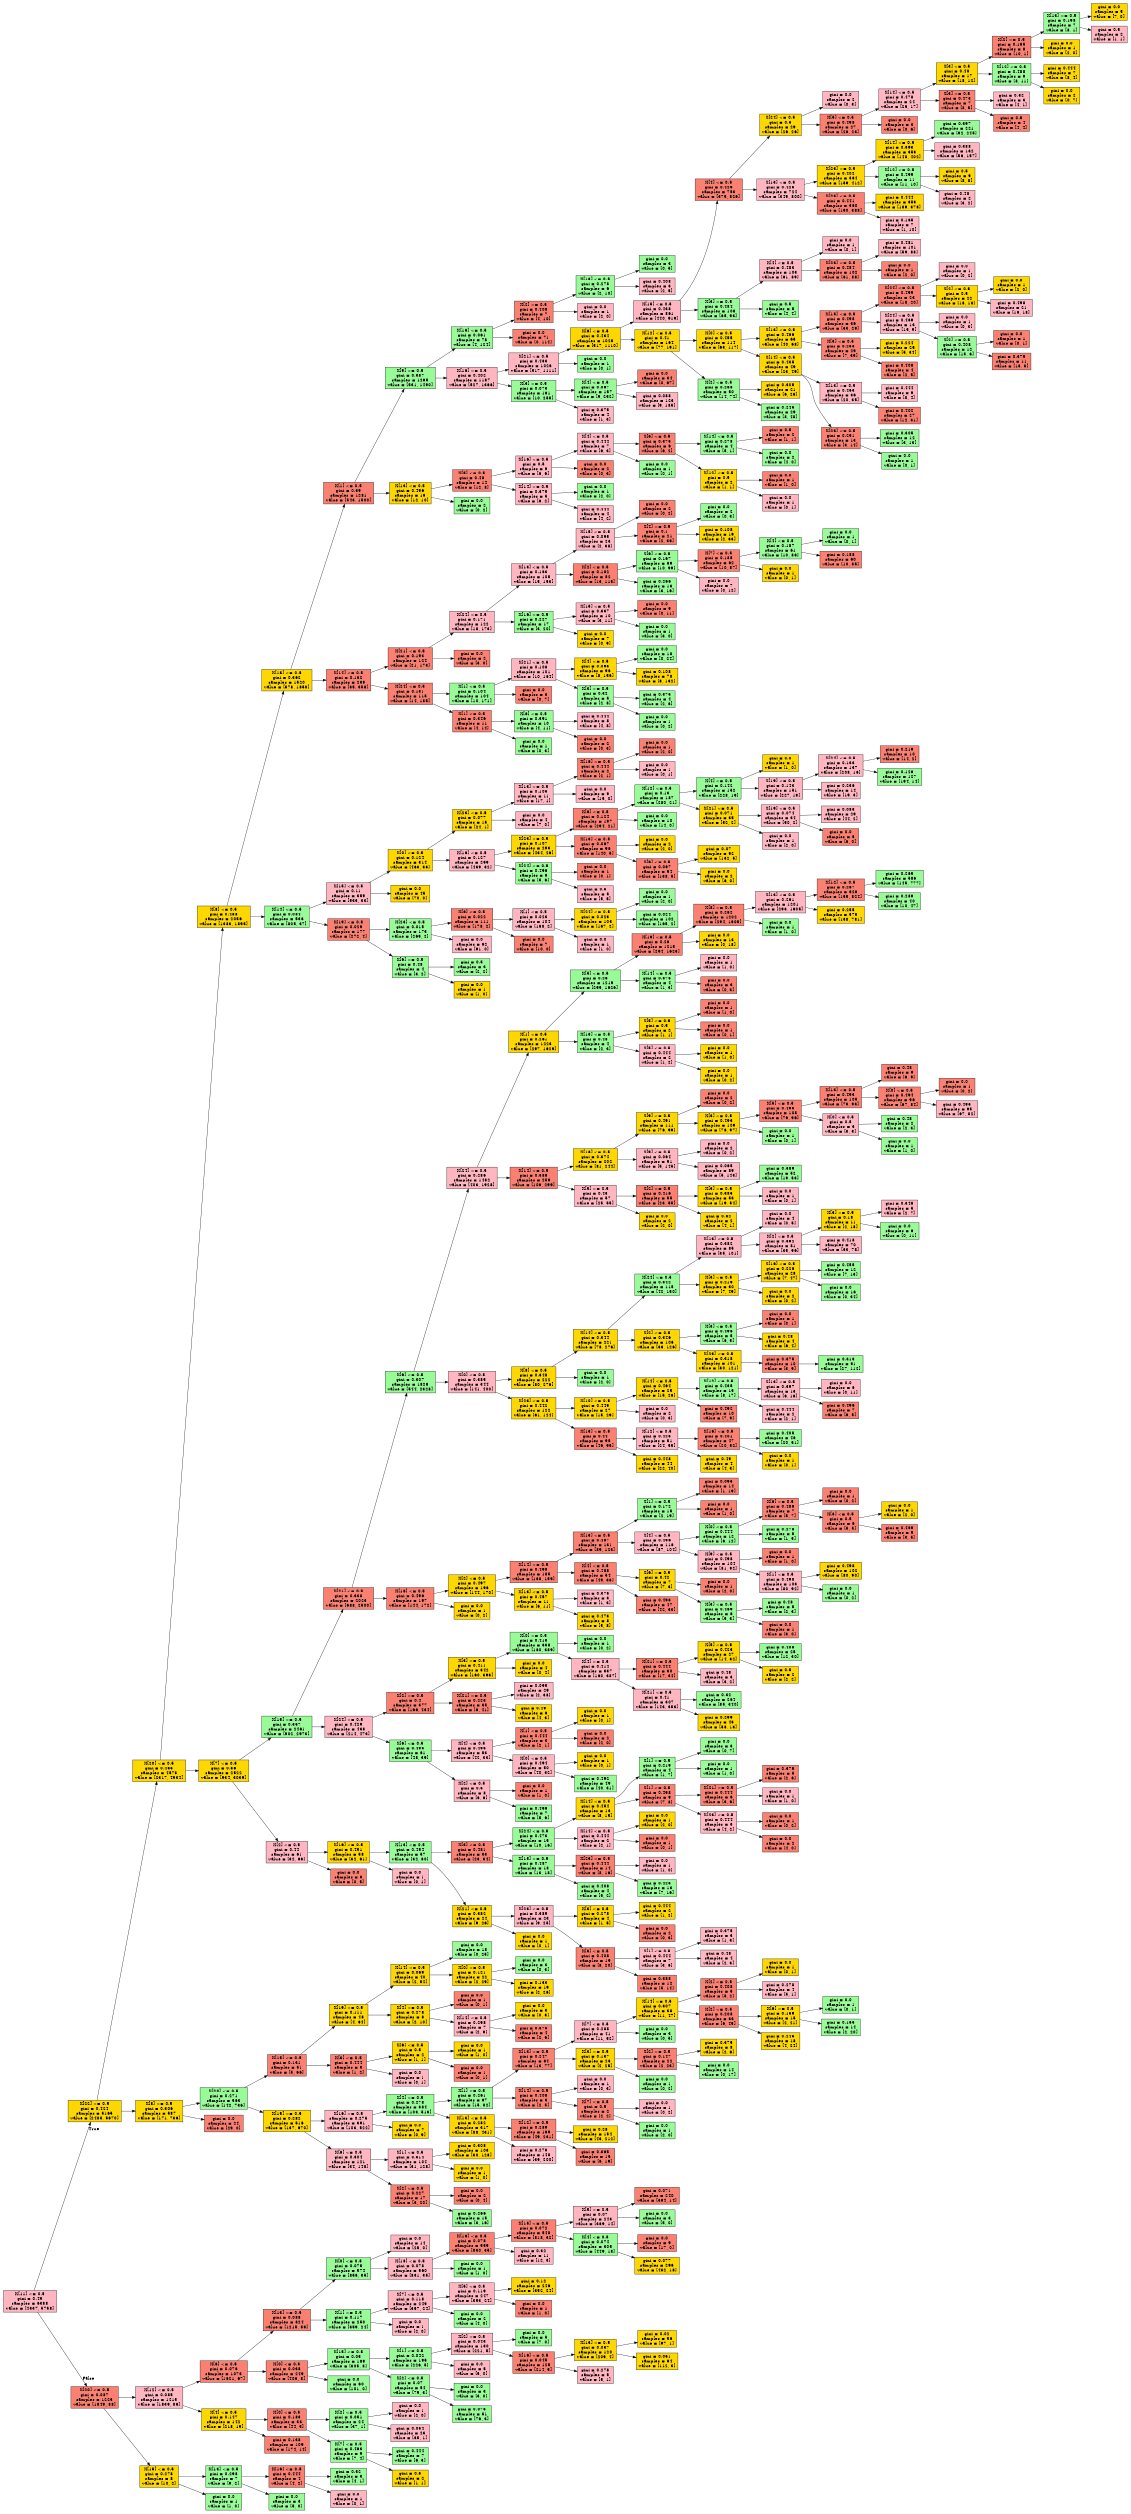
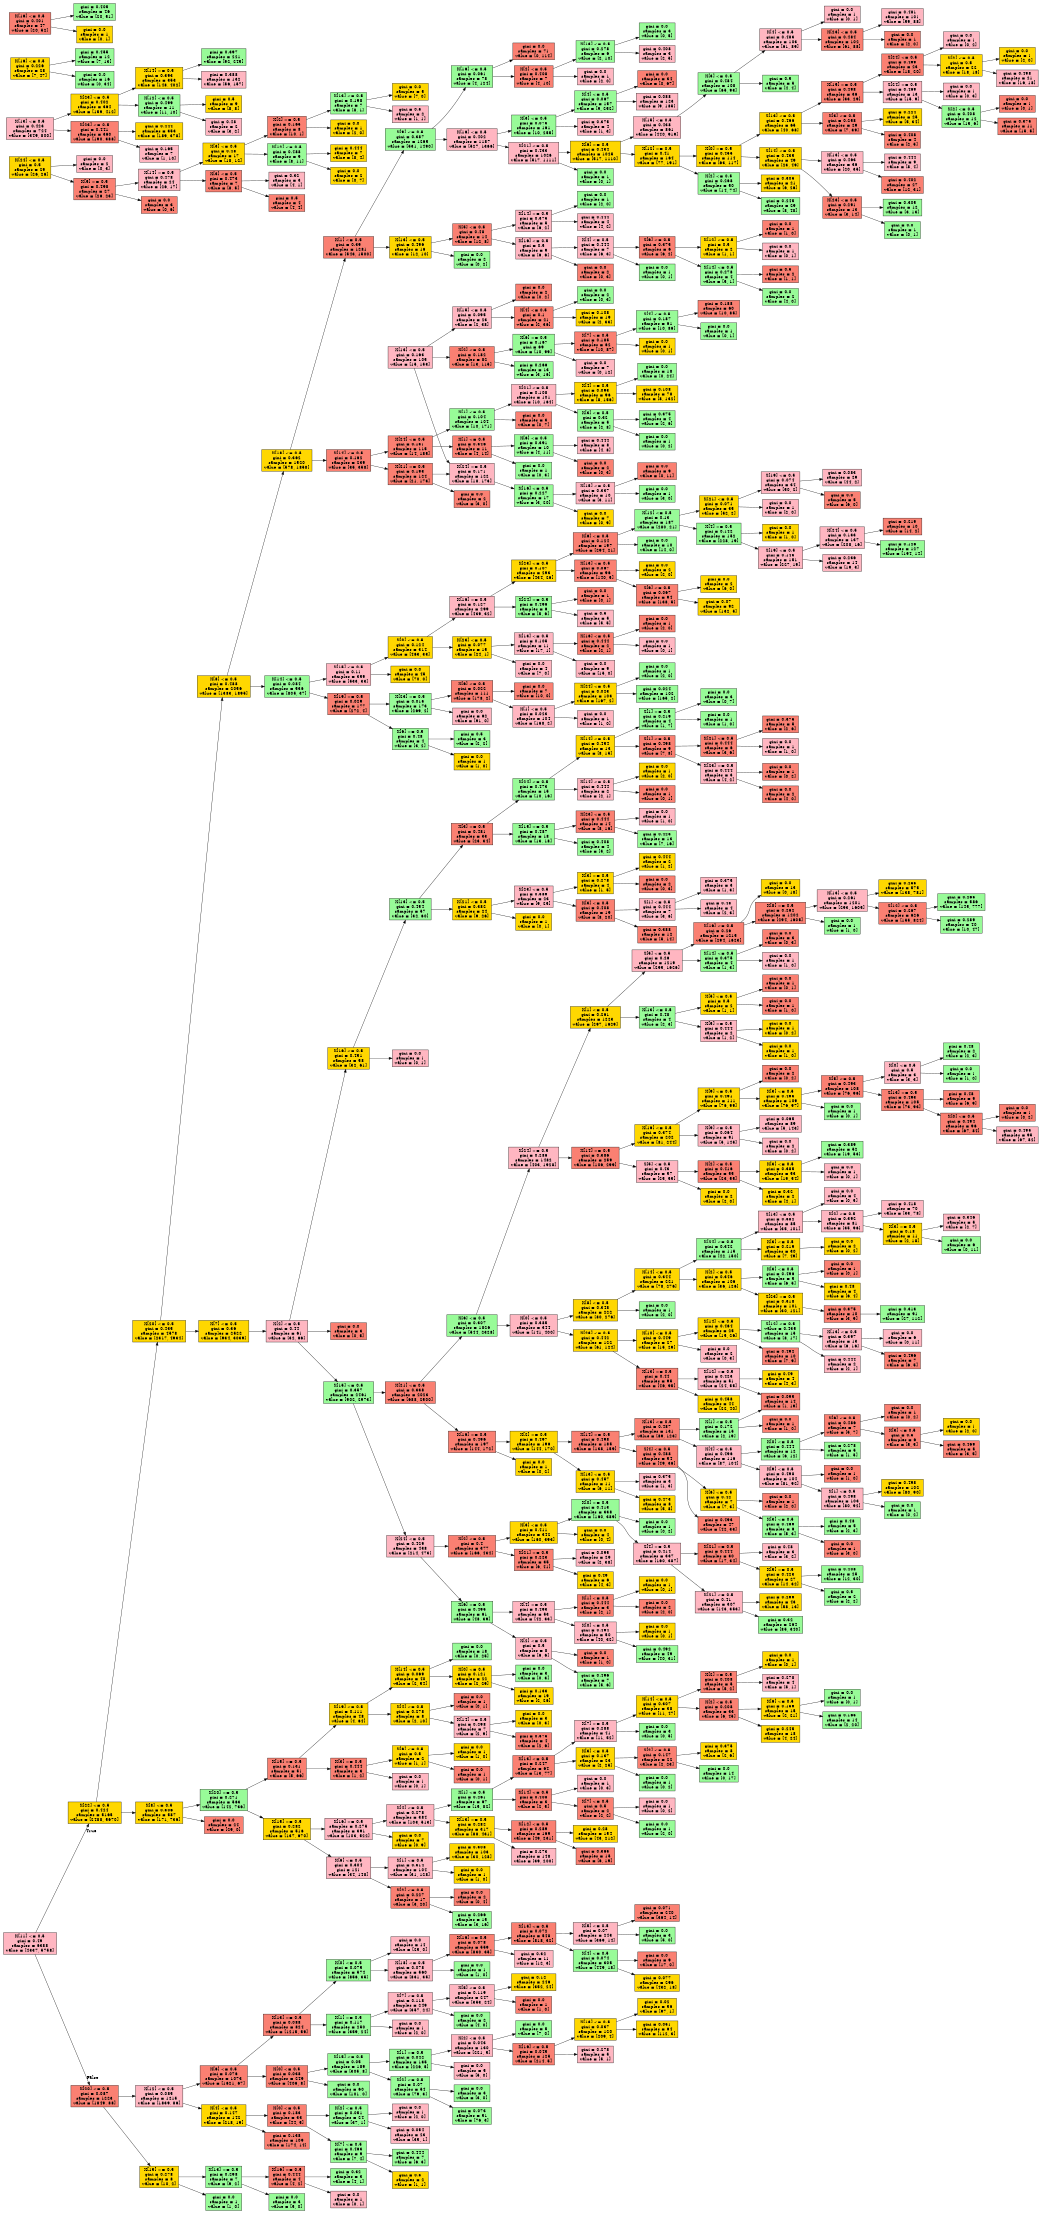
(719, 190) -> none
(657, 561) -> (534, 345)
(502, 599) -> (430, 415)
(595, 981) -> (657, 961)
(748, 1278) -> none
(719, 1388) -> (781, 1331)
(686, 1439) -> (749, 1390)
(657, 1464) -> (719, 1404)
(781, 1675) -> (842, 1597)
(254, 1750) -> (317, 1361)
(410, 2105) -> (410, 1815)
(349, 2160) -> (349, 1868)
(410, 2358) -> (410, 2060)
